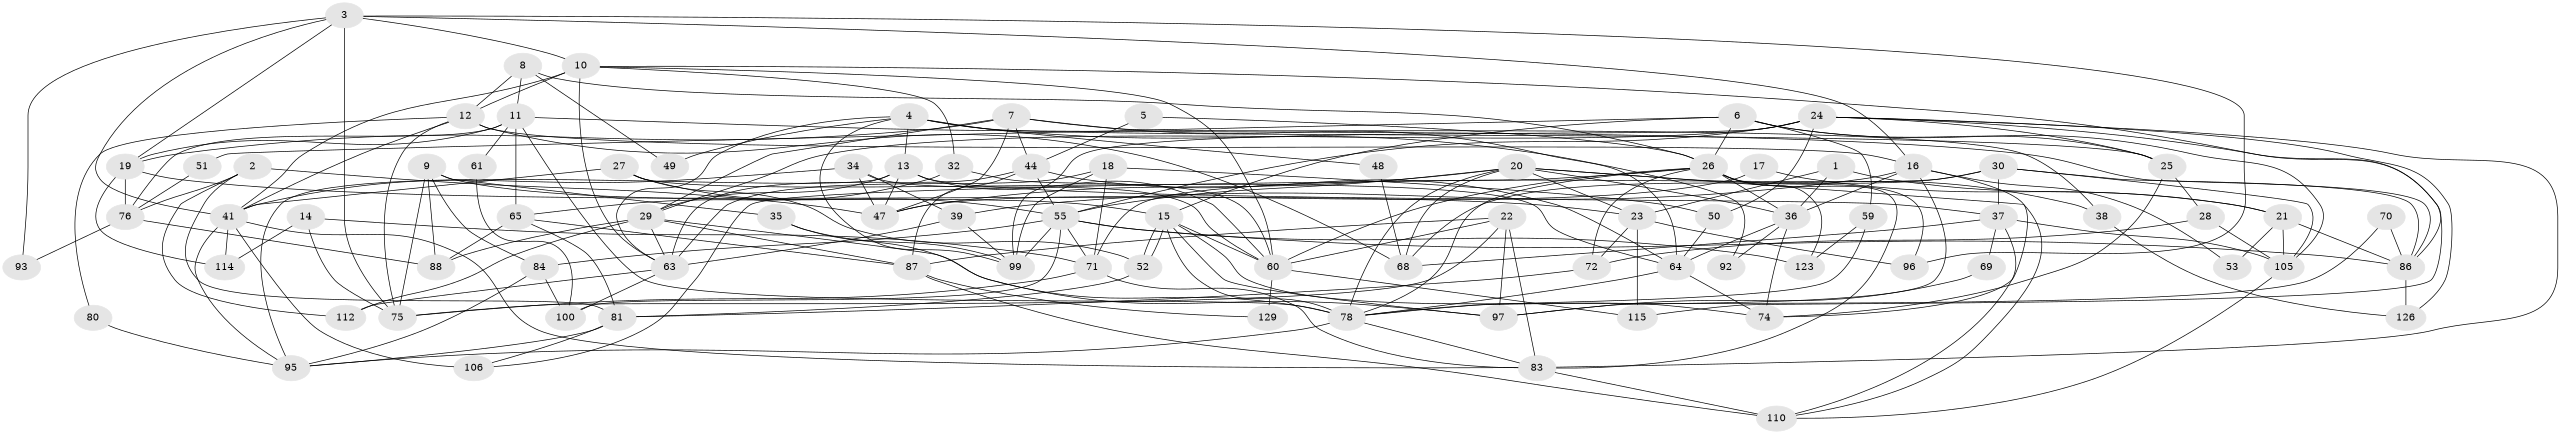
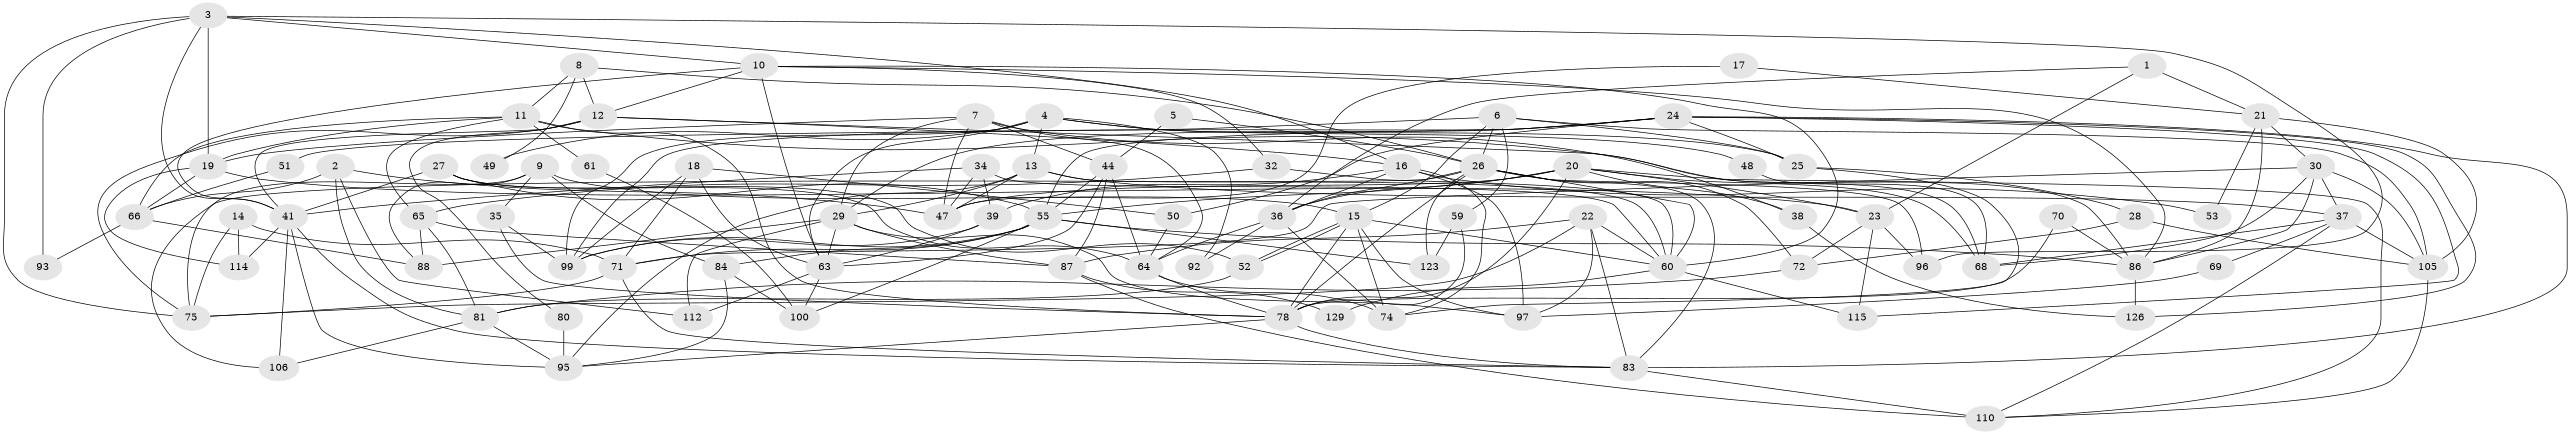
none -> (2288, 141)
(125, 217) -> (135, 217)
